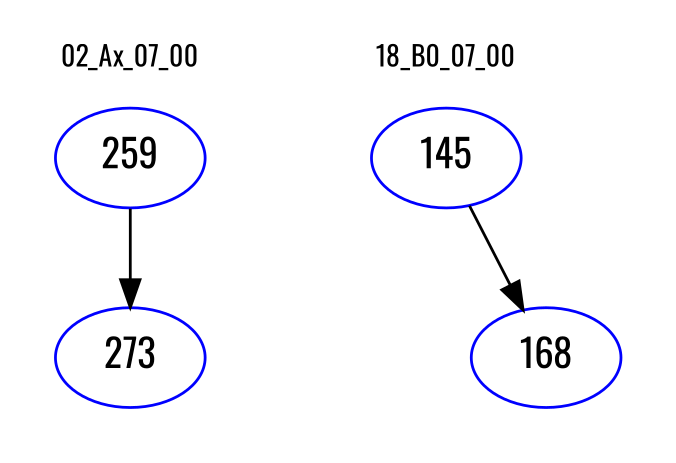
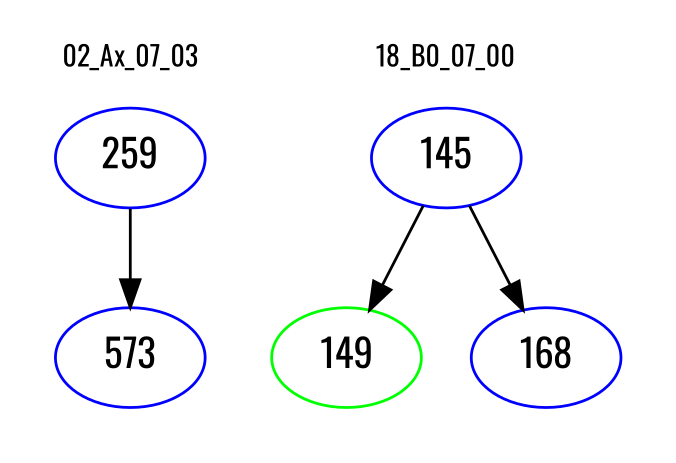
(130, 60) -> (130, 60)
(130, 358) -> (130, 358)
none -> (347, 358)
